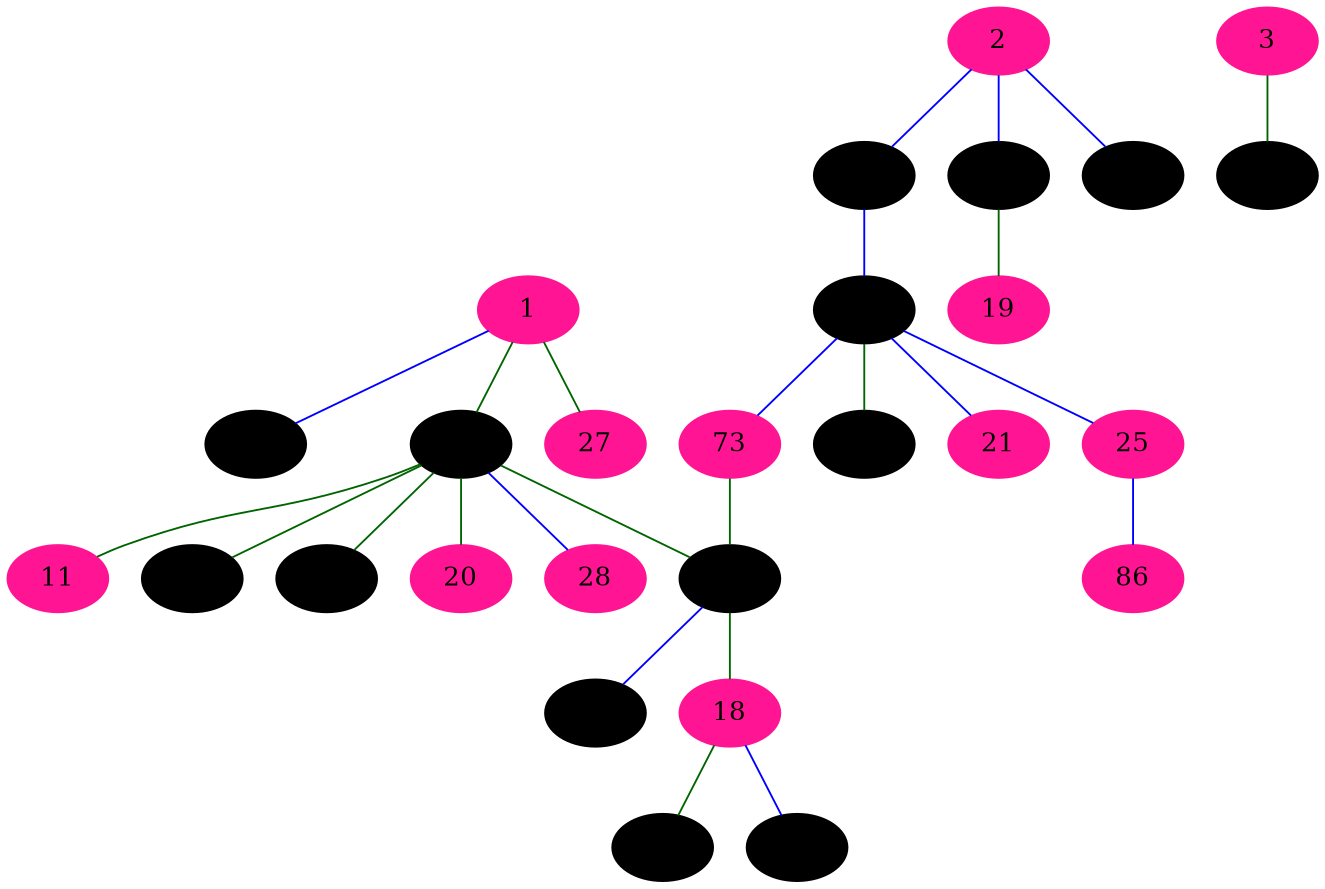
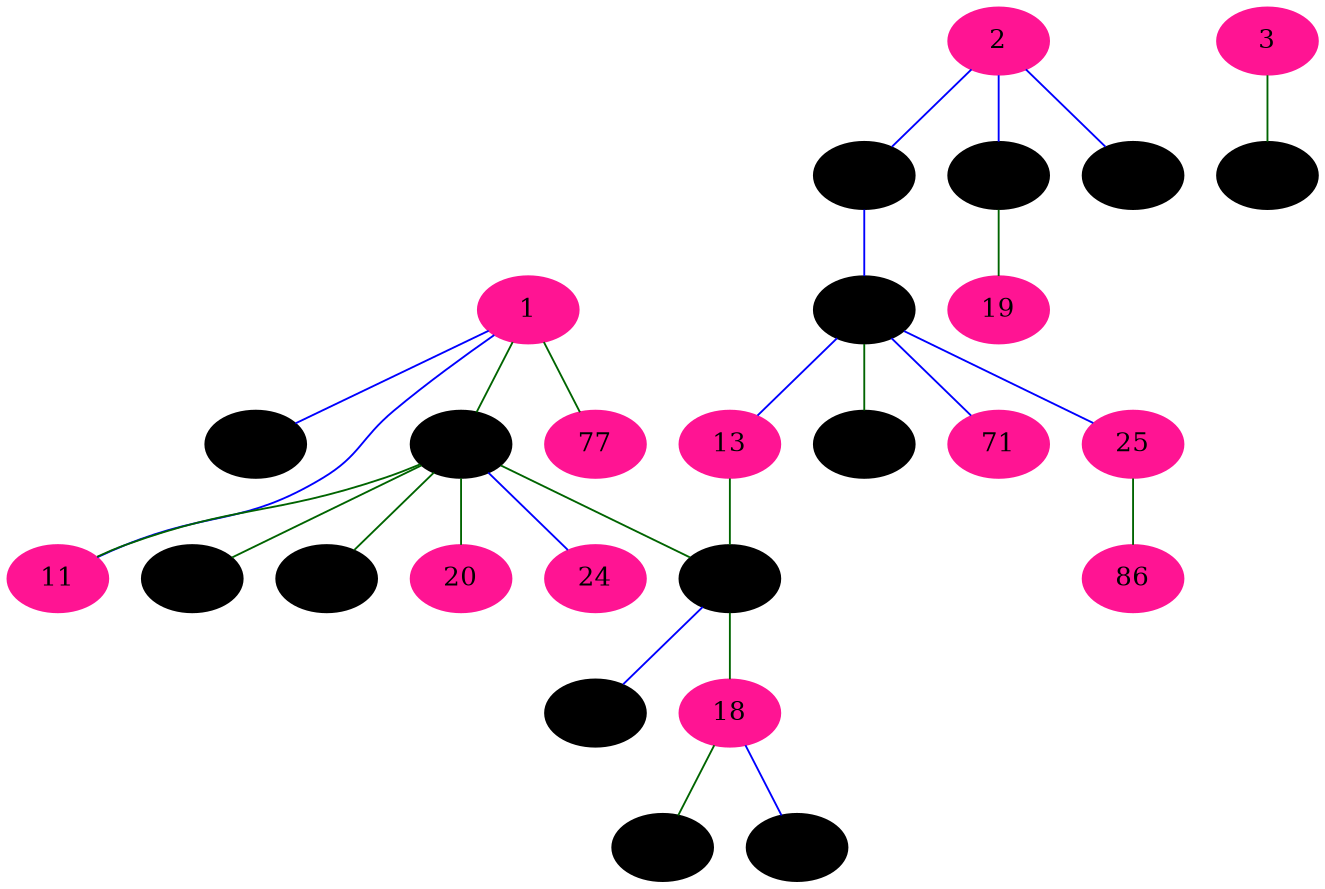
(595, 444) -> (595, 444)
(730, 444) -> (730, 444)
(999, 444) -> (999, 444)
none -> (316, 482)
(1133, 512) -> (1133, 512)
(595, 579) -> (595, 579)
